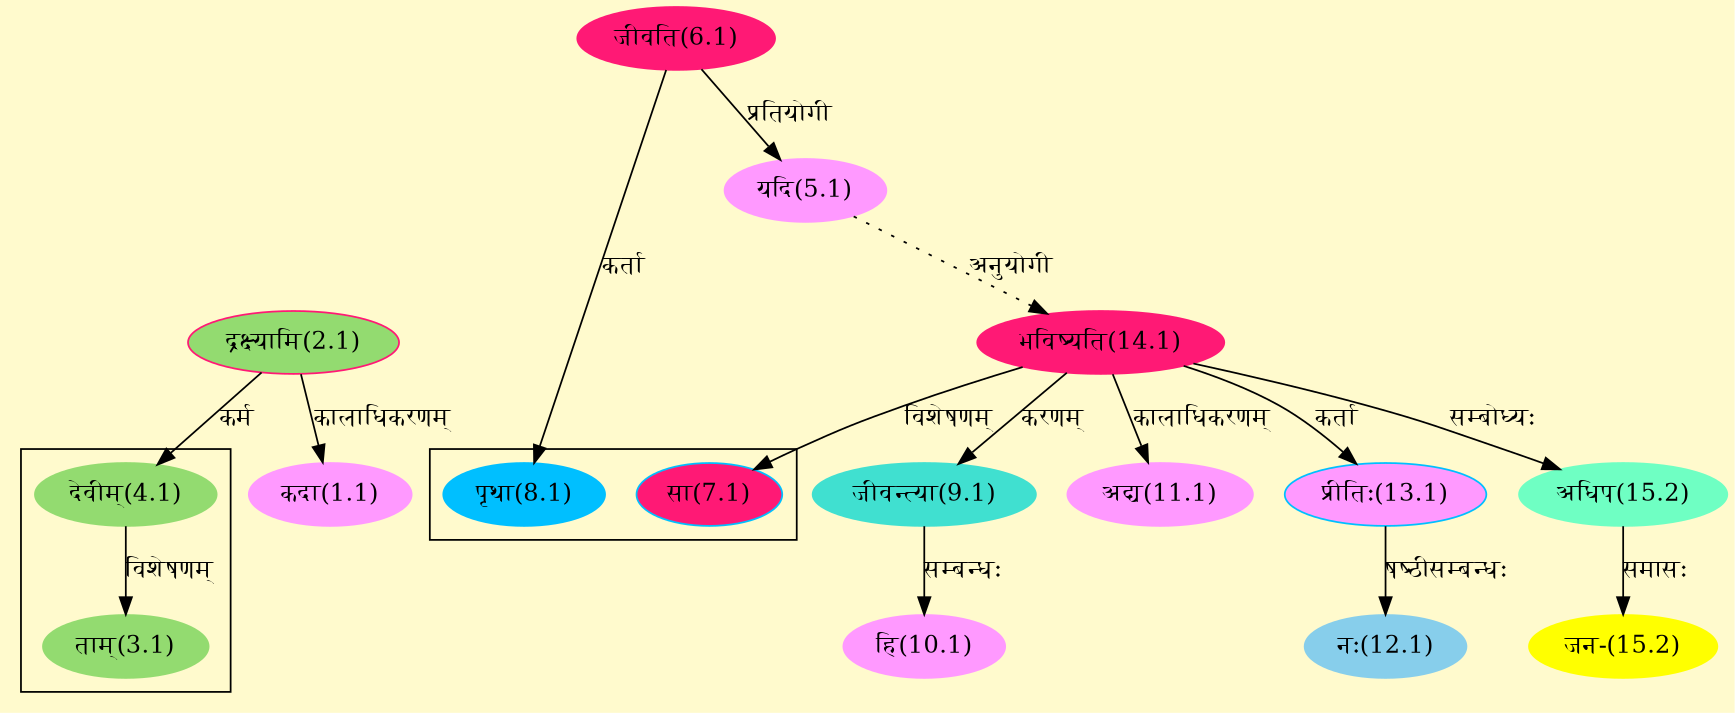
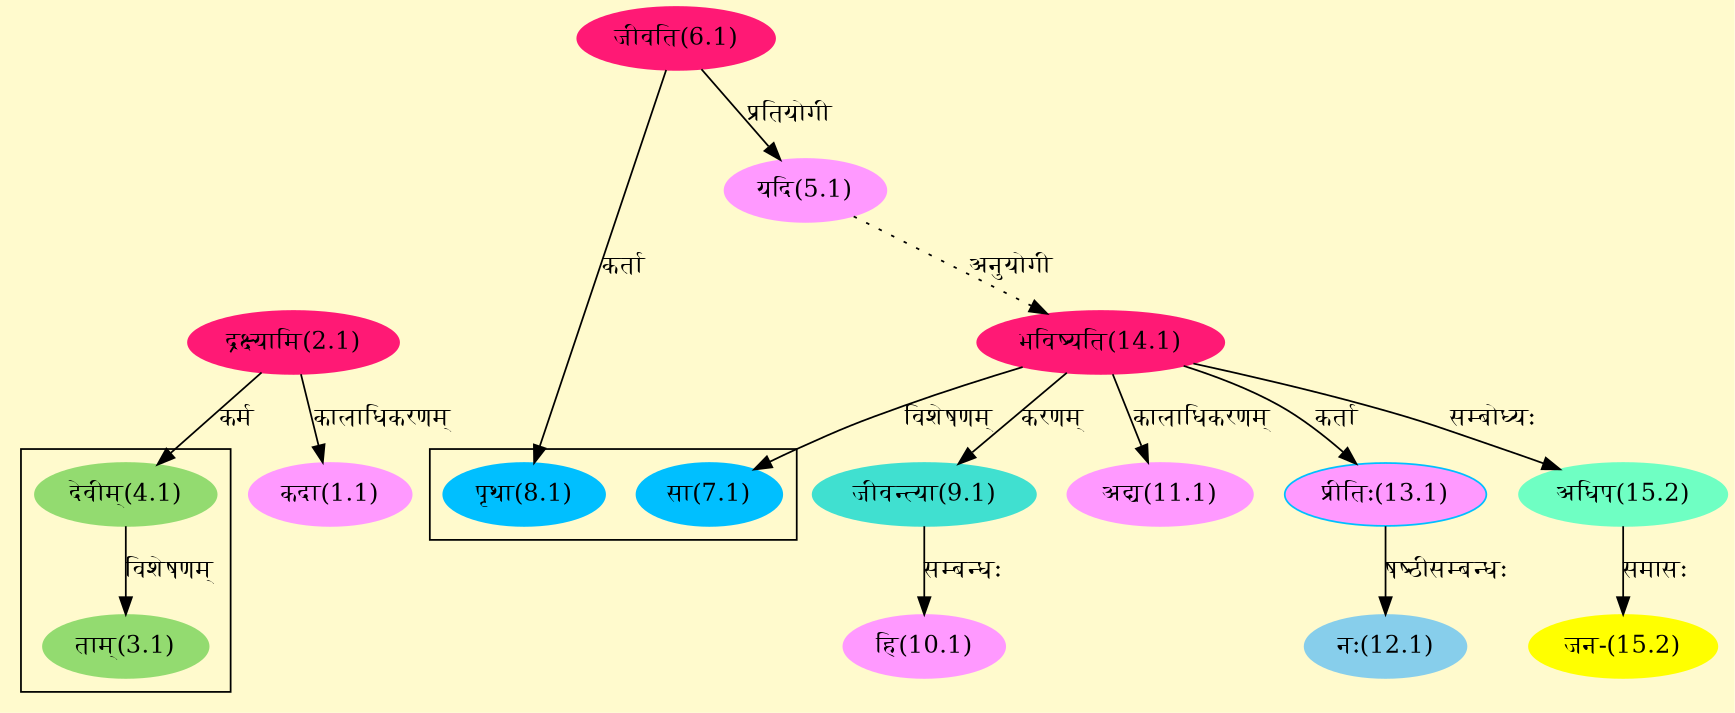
(294, 342) -> (294, 342)
(709, 494) -> (709, 494)
